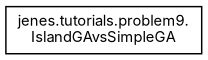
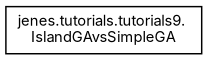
(104, 30) -> (104, 30)
